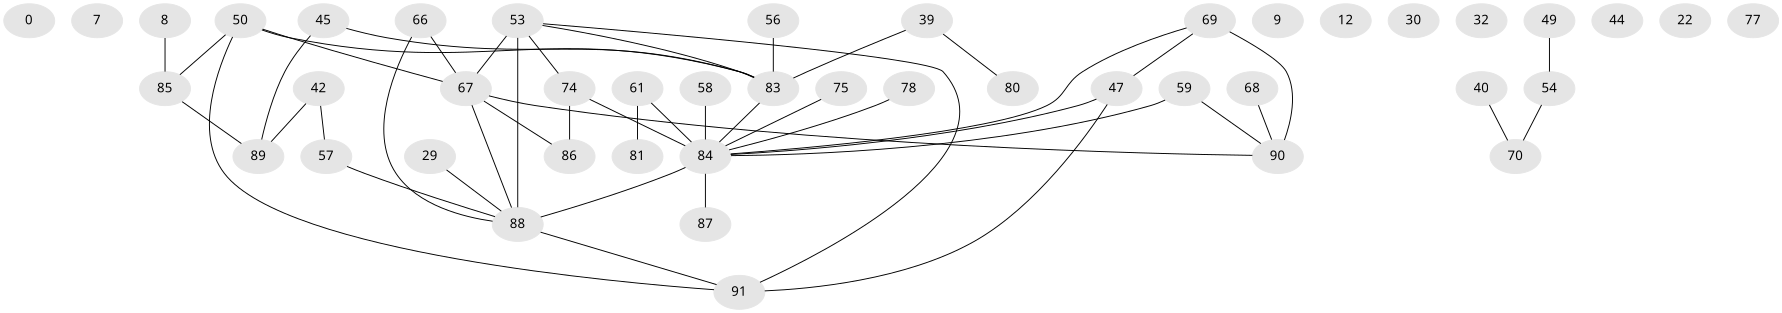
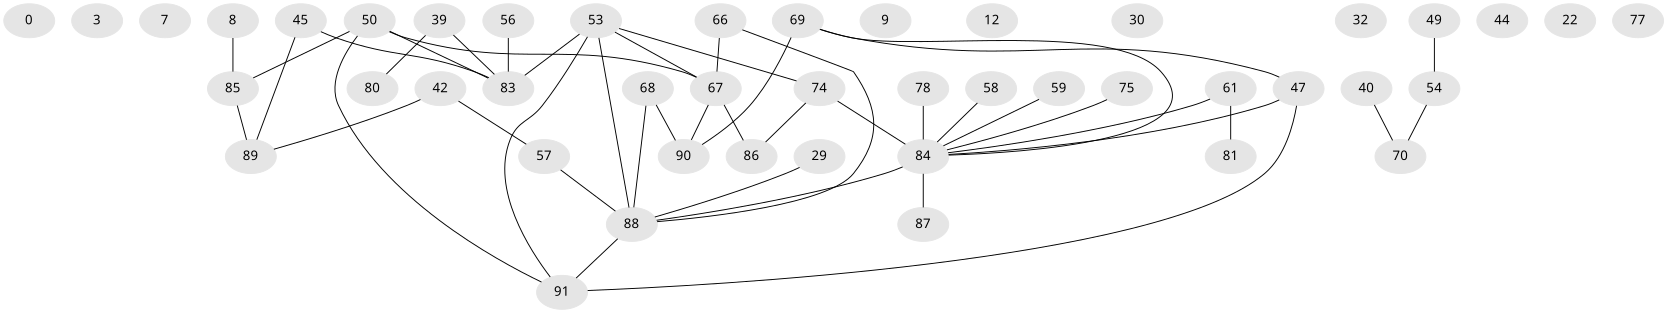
none -> (97, 21)
(739, 122) -> none
(1231, 123) -> none
(492, 156) -> (640, 157)
